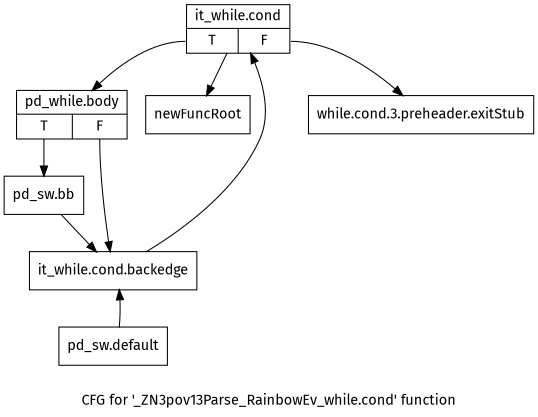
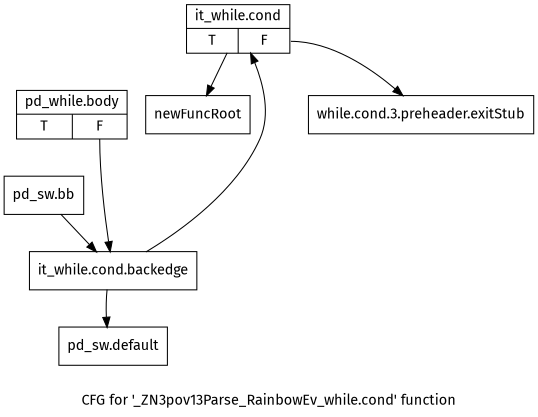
(139, 55) -> none
(44, 152) -> none
(120, 314) -> (106, 303)
